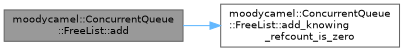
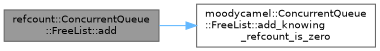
(94, 26) -> (82, 26)
